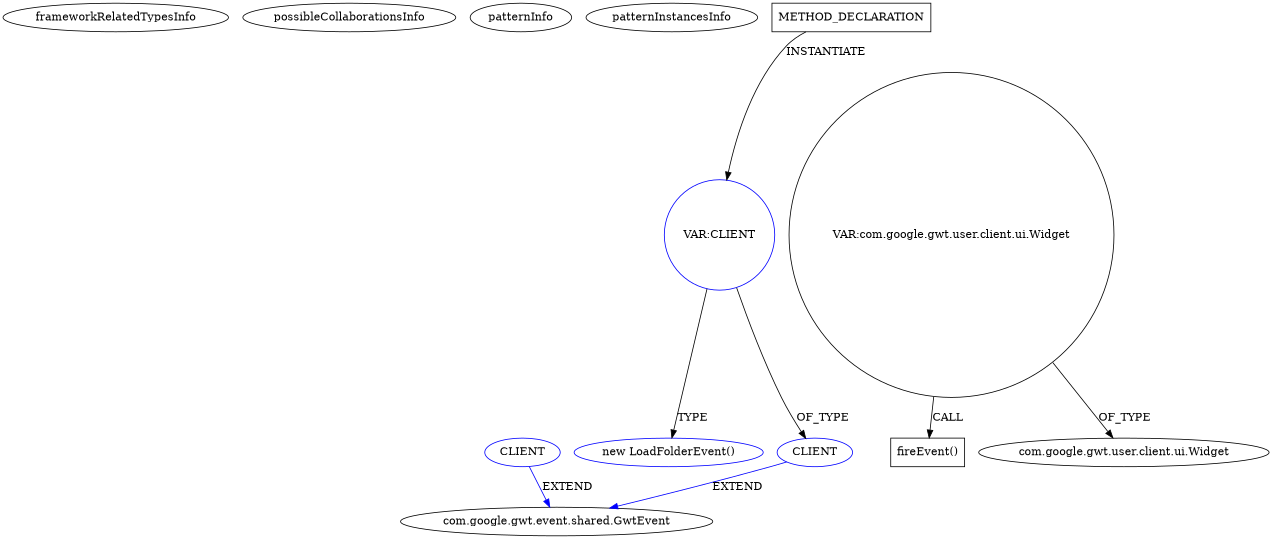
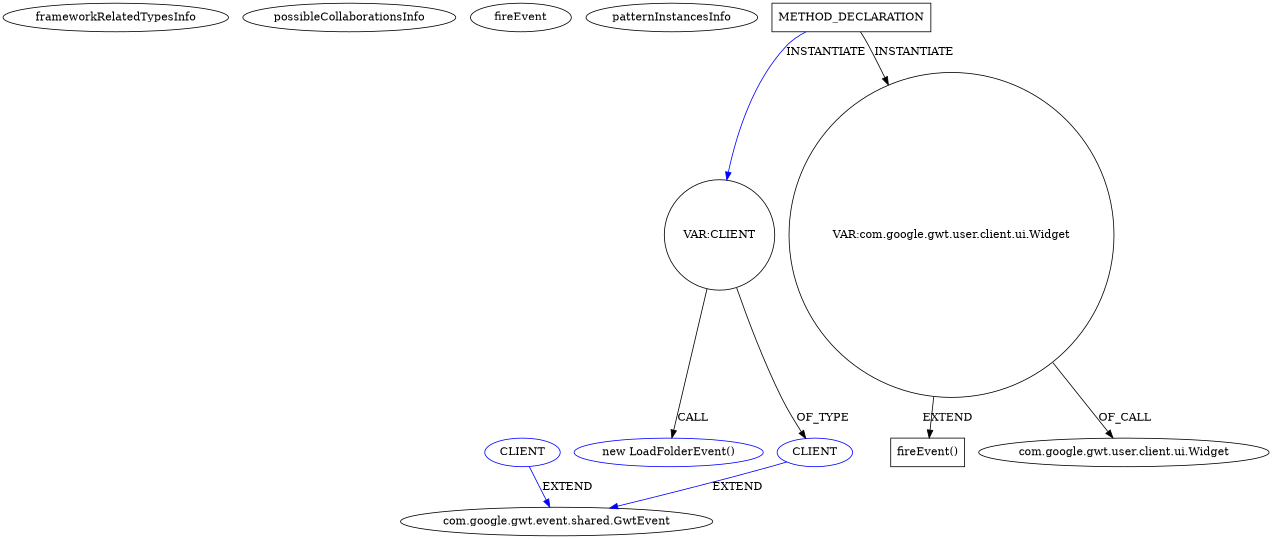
(521, 17) -> (521, 17)
none -> (873, 54)
(754, 94) -> (754, 94)
(720, 235) -> (720, 235)
(693, 418) -> (693, 418)
(948, 418) -> (948, 418)
(1125, 418) -> (1125, 418)
